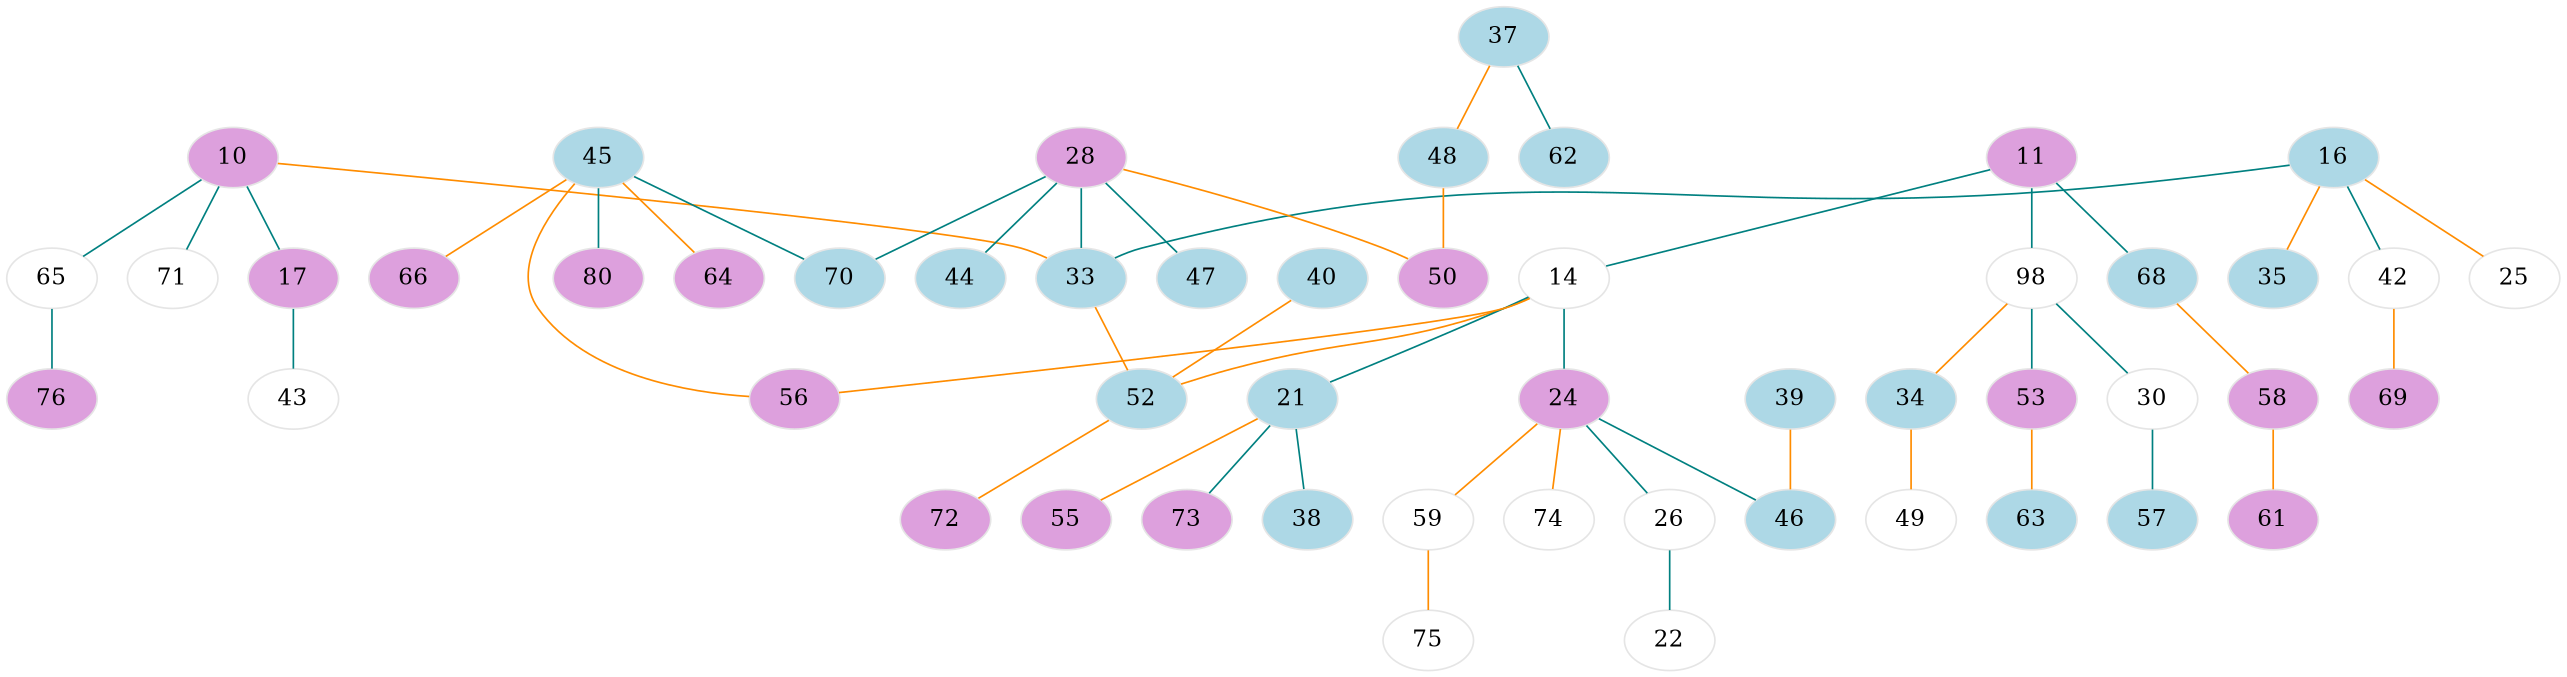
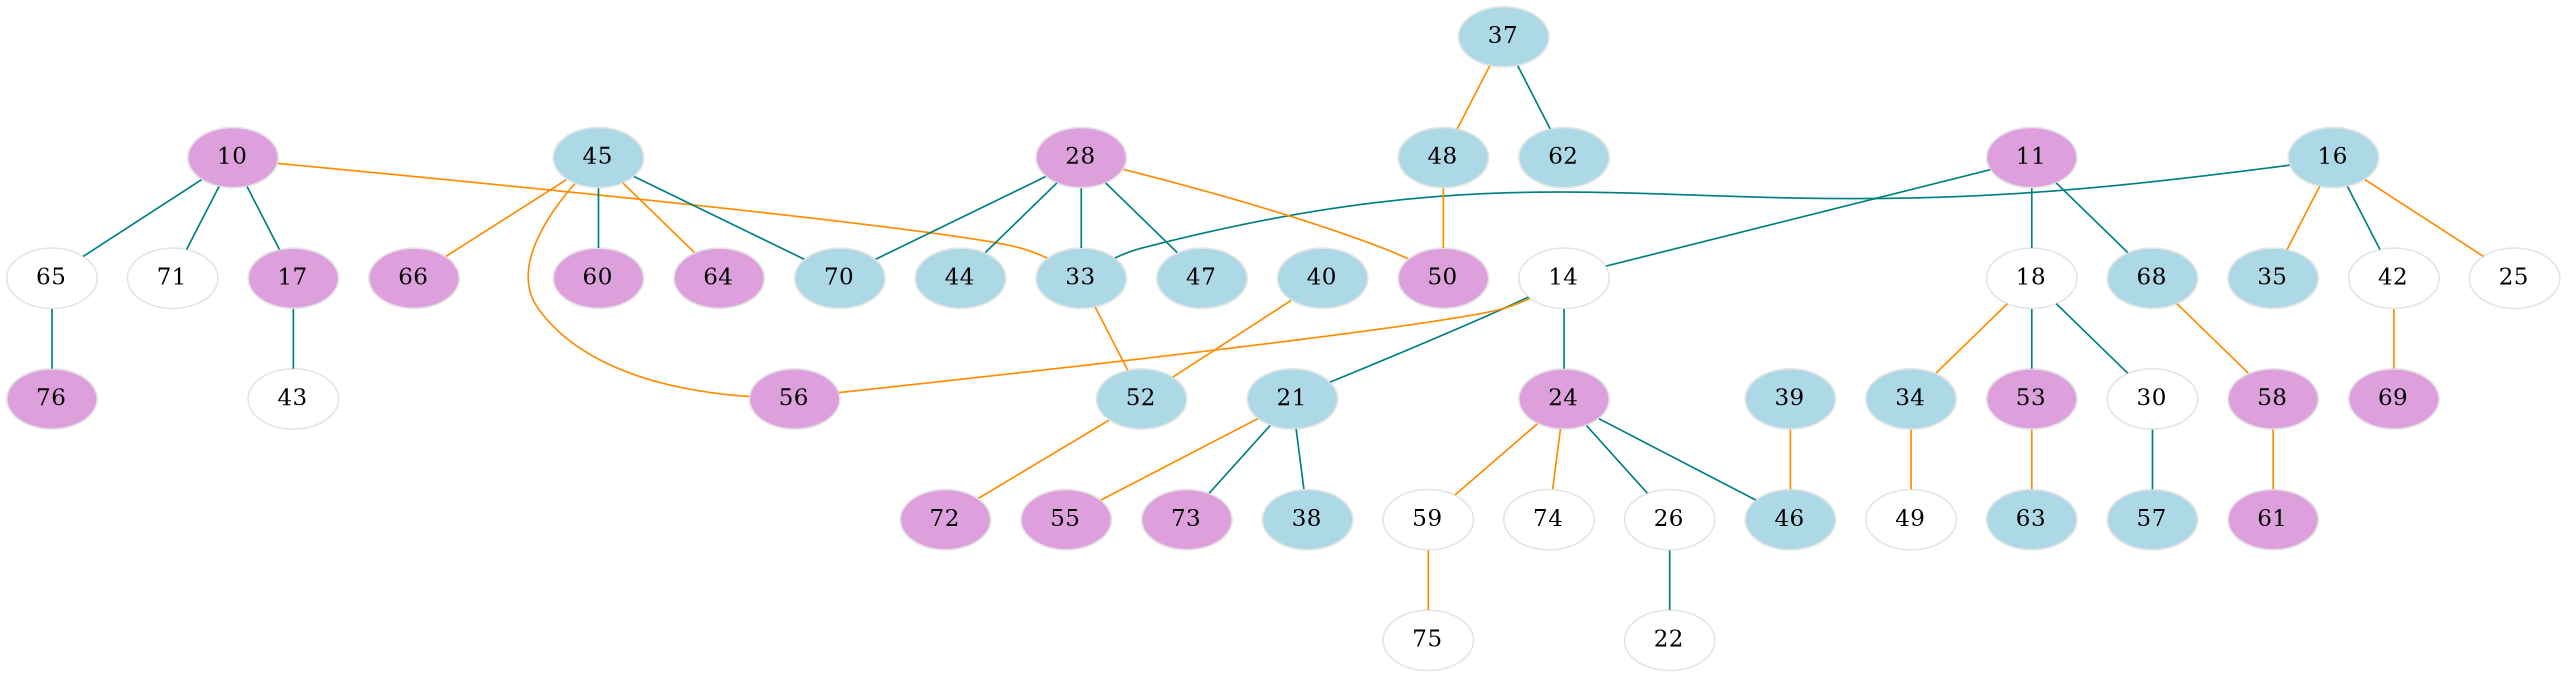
(598, 278) -> (598, 278)
(2032, 278) -> (2032, 278)
(1356, 344) -> none
